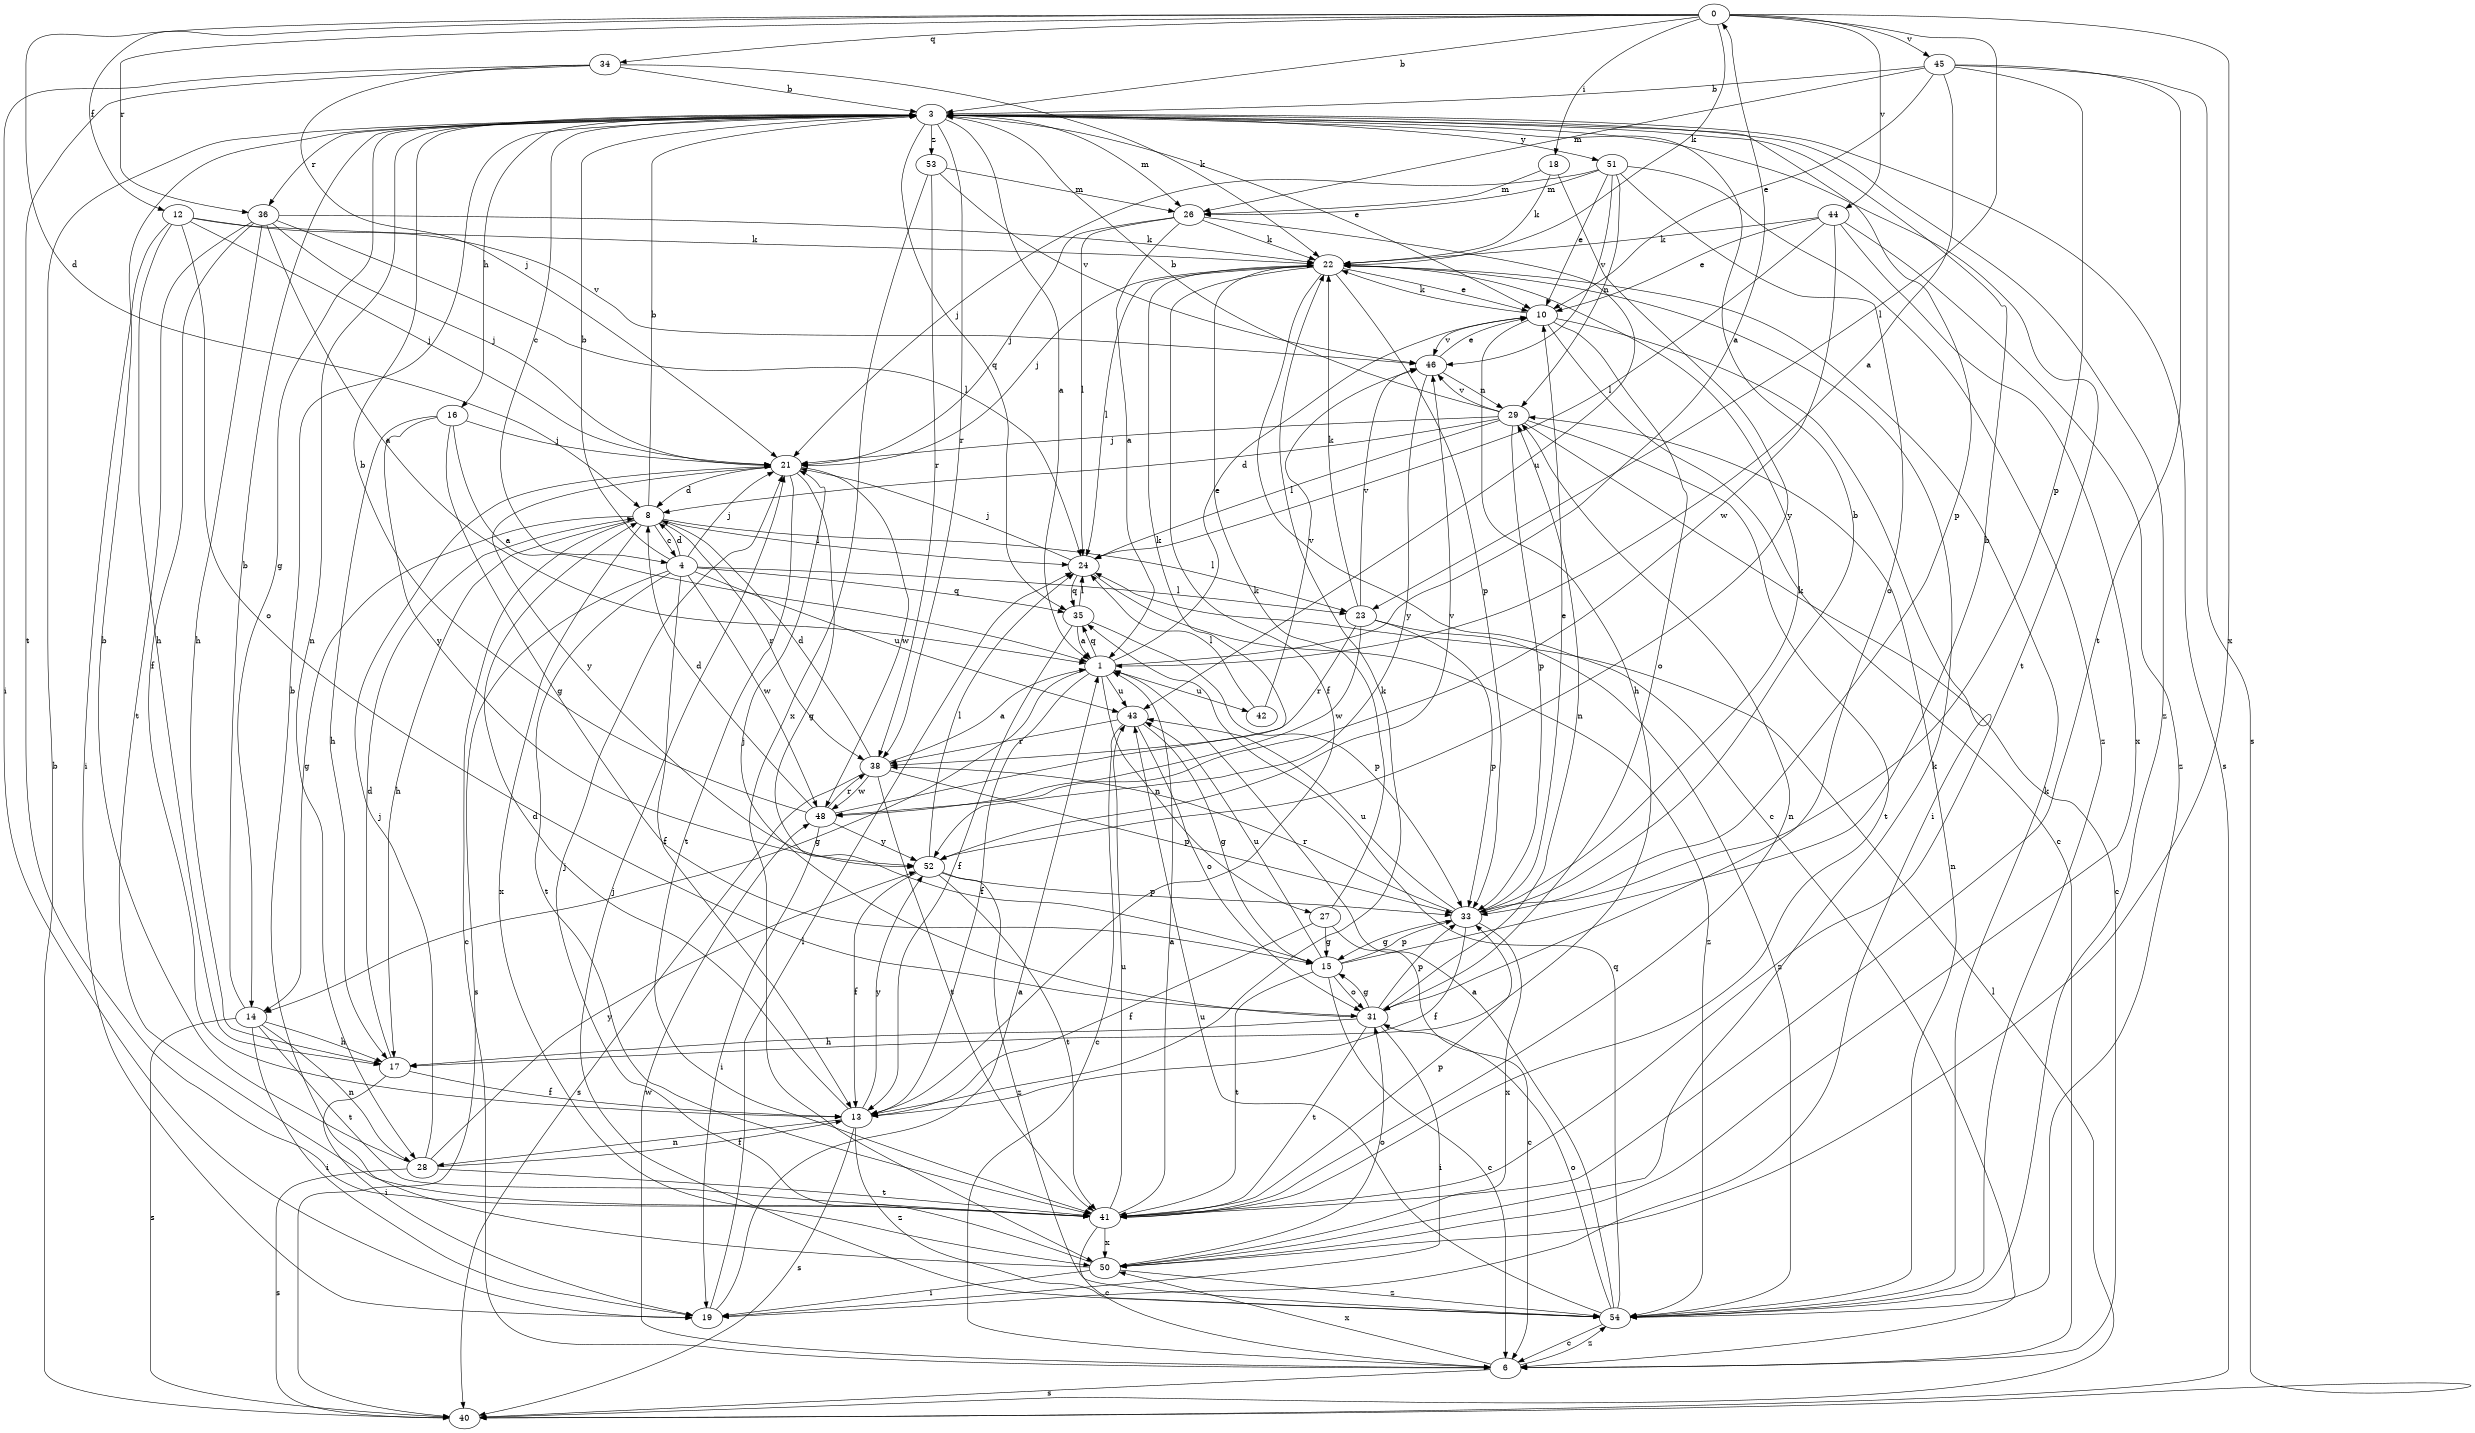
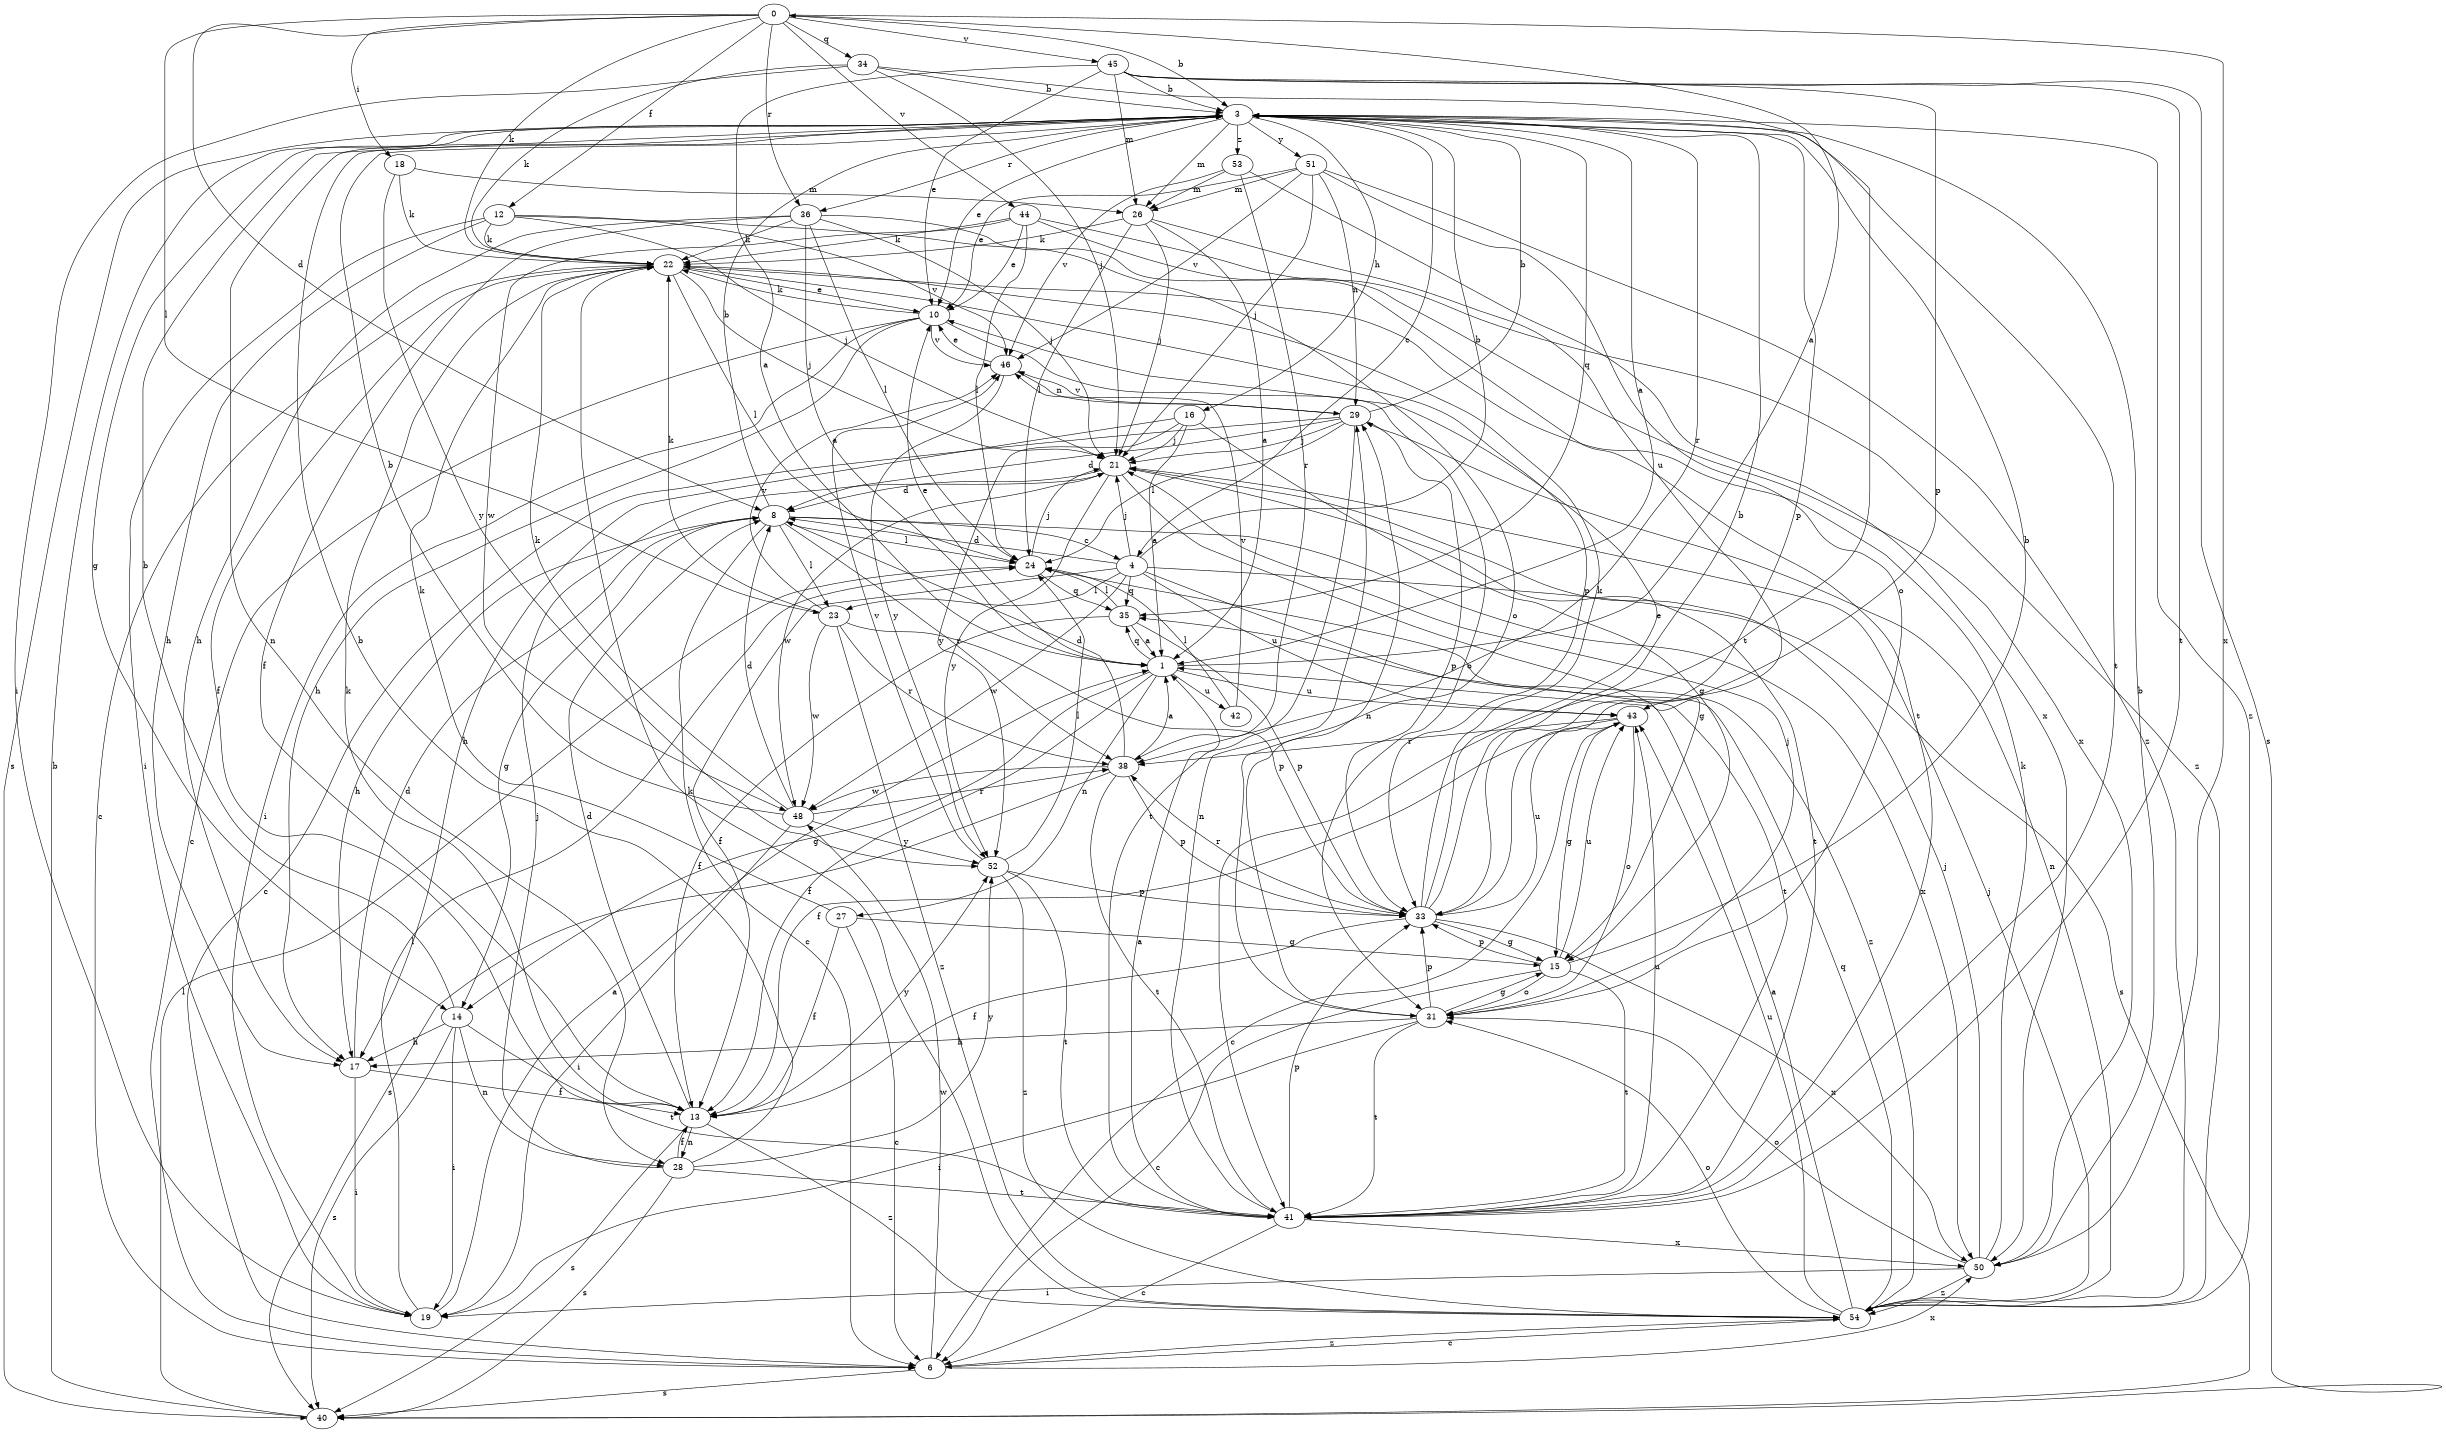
(854, 973) -> (1138, 892)
